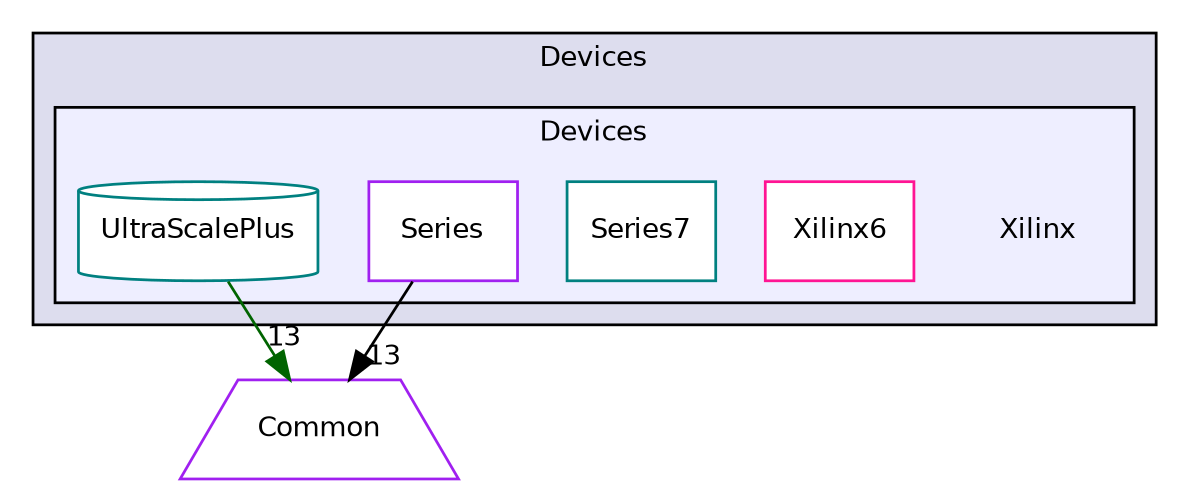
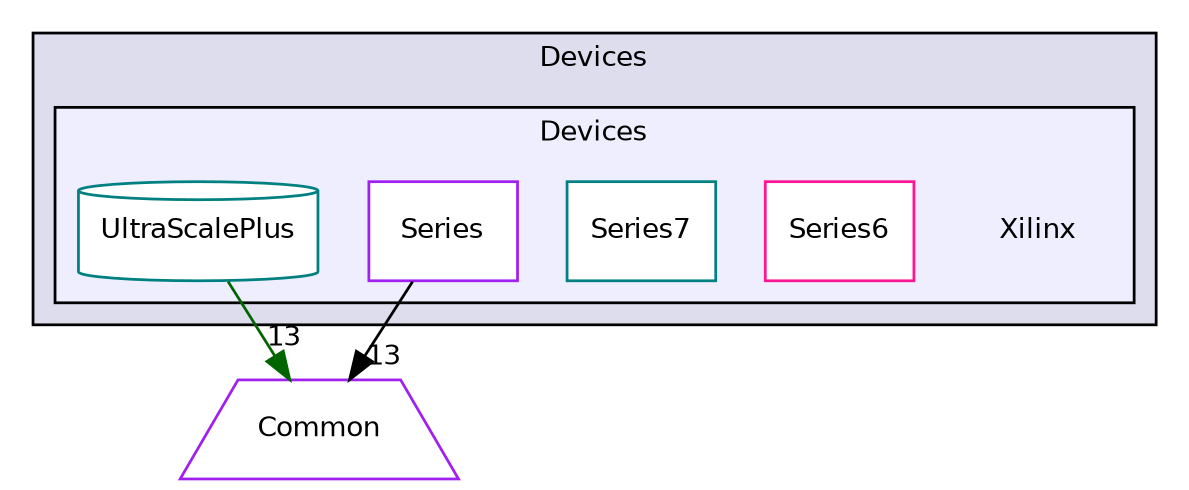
(840, 231) -> (840, 231)
